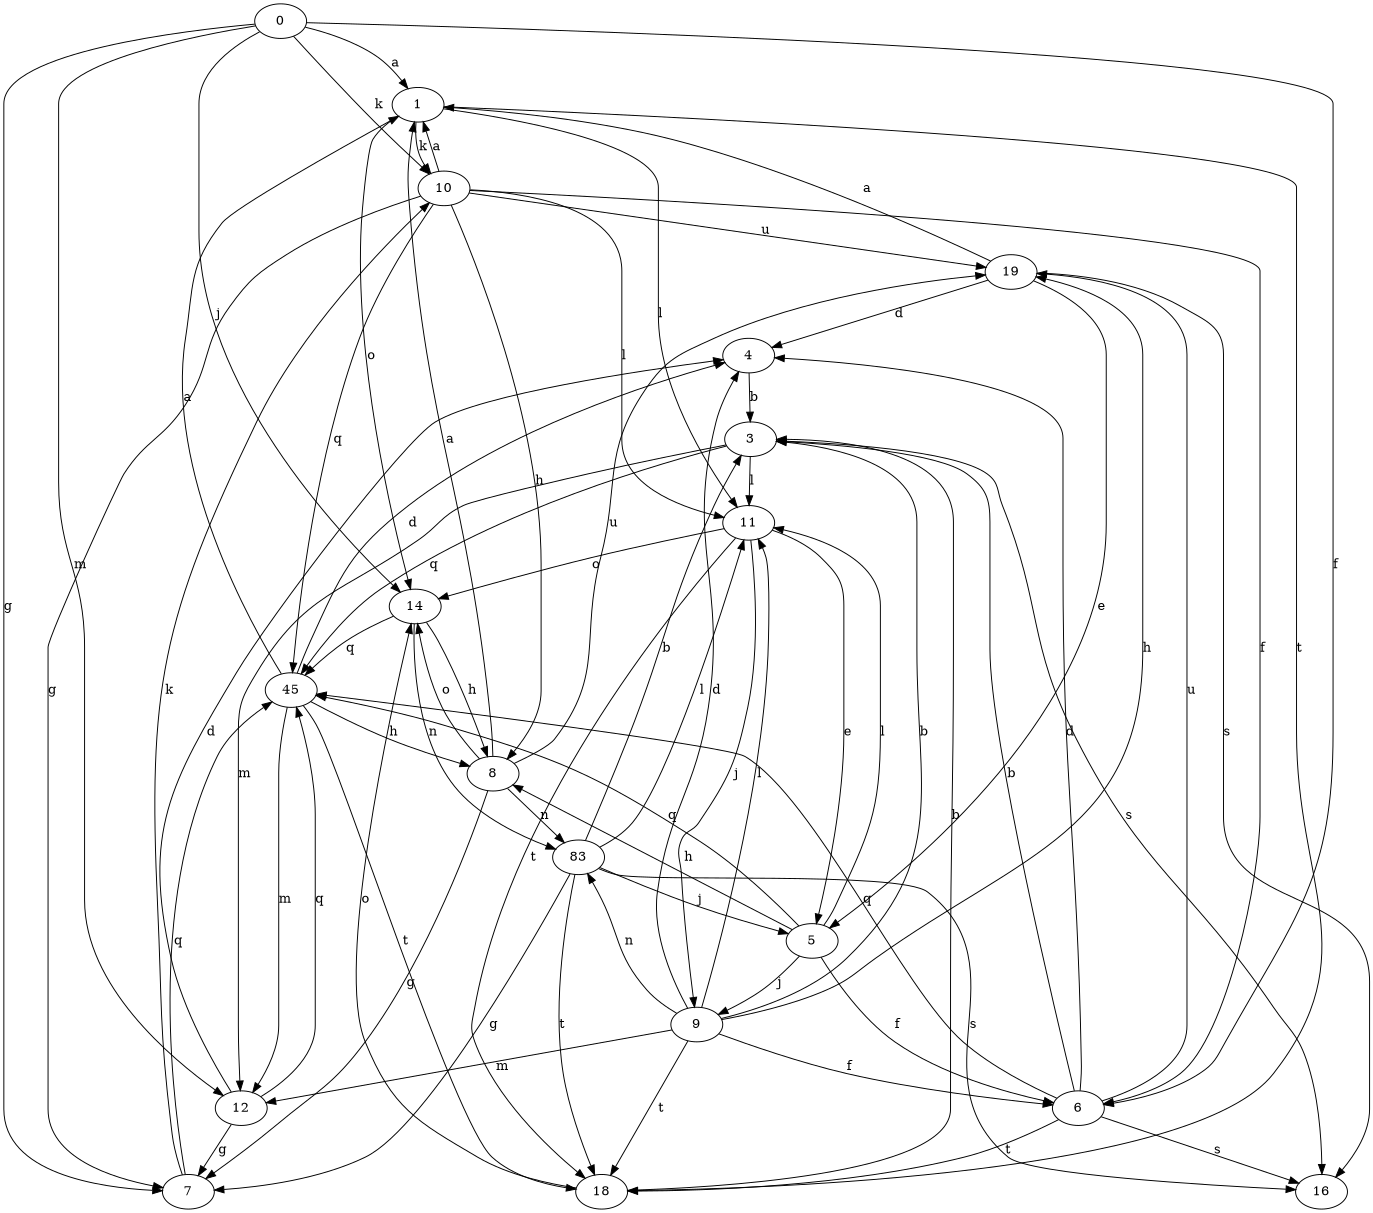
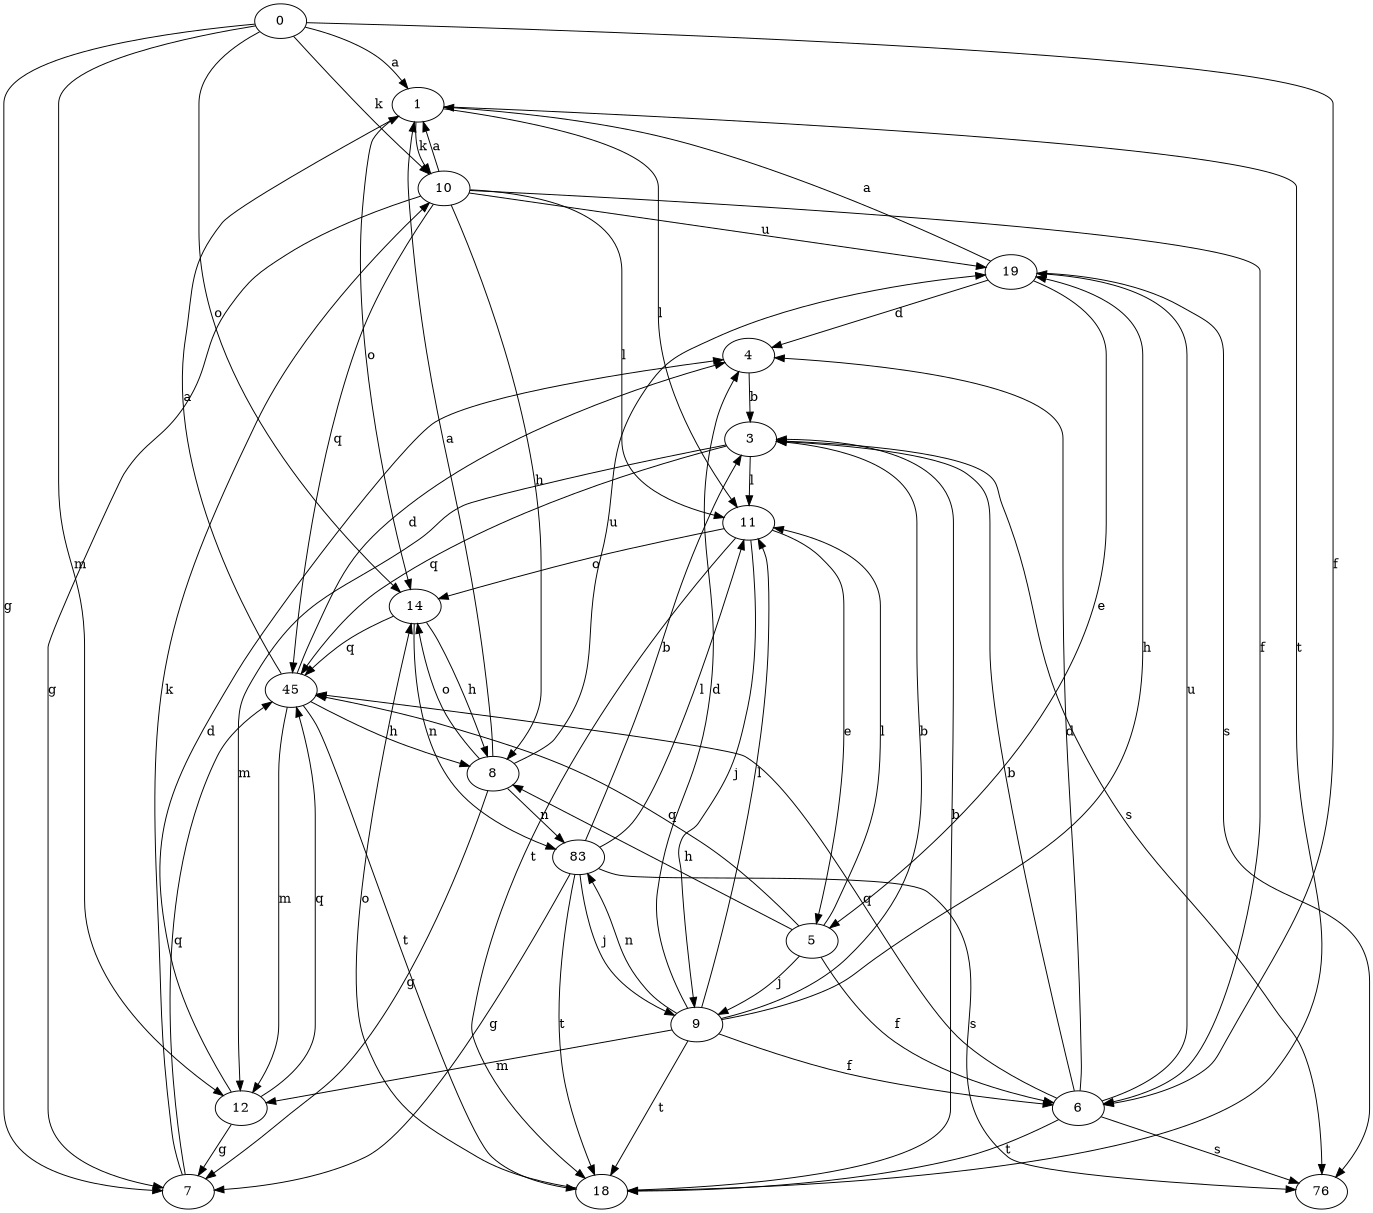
(219, 314) -> (219, 314)
(693, 904) -> (602, 957)
(1322, 1192) -> (1322, 1192)
